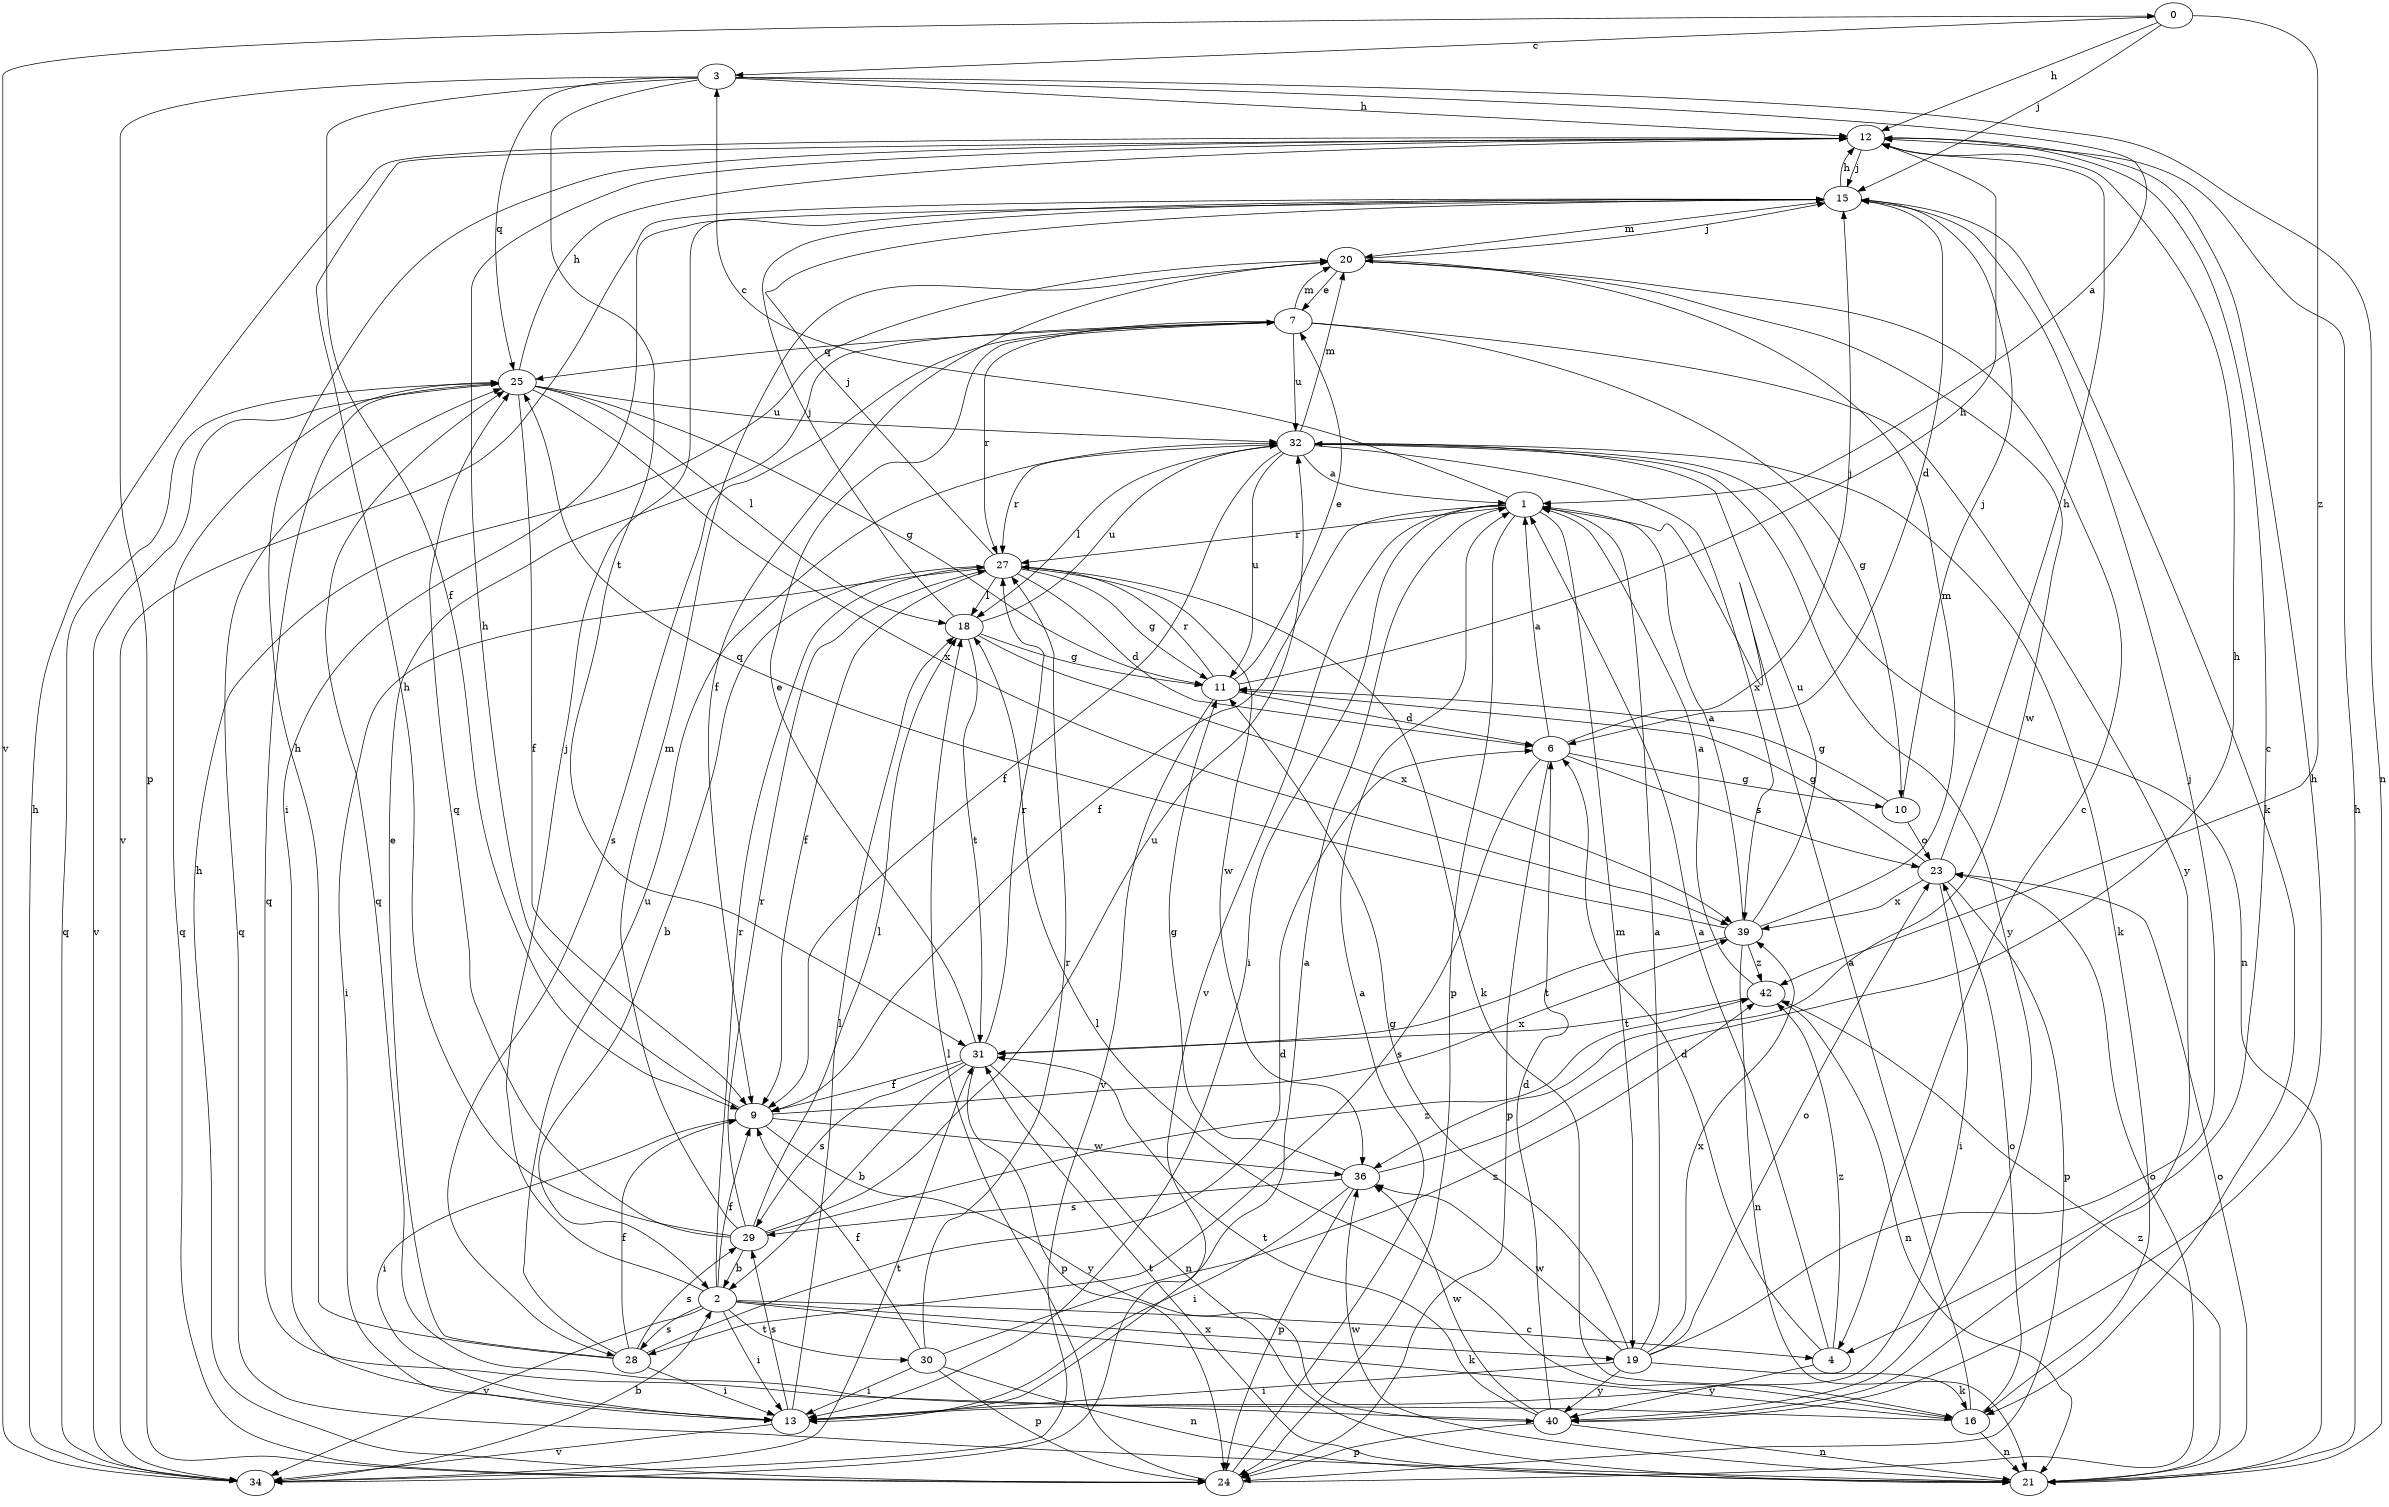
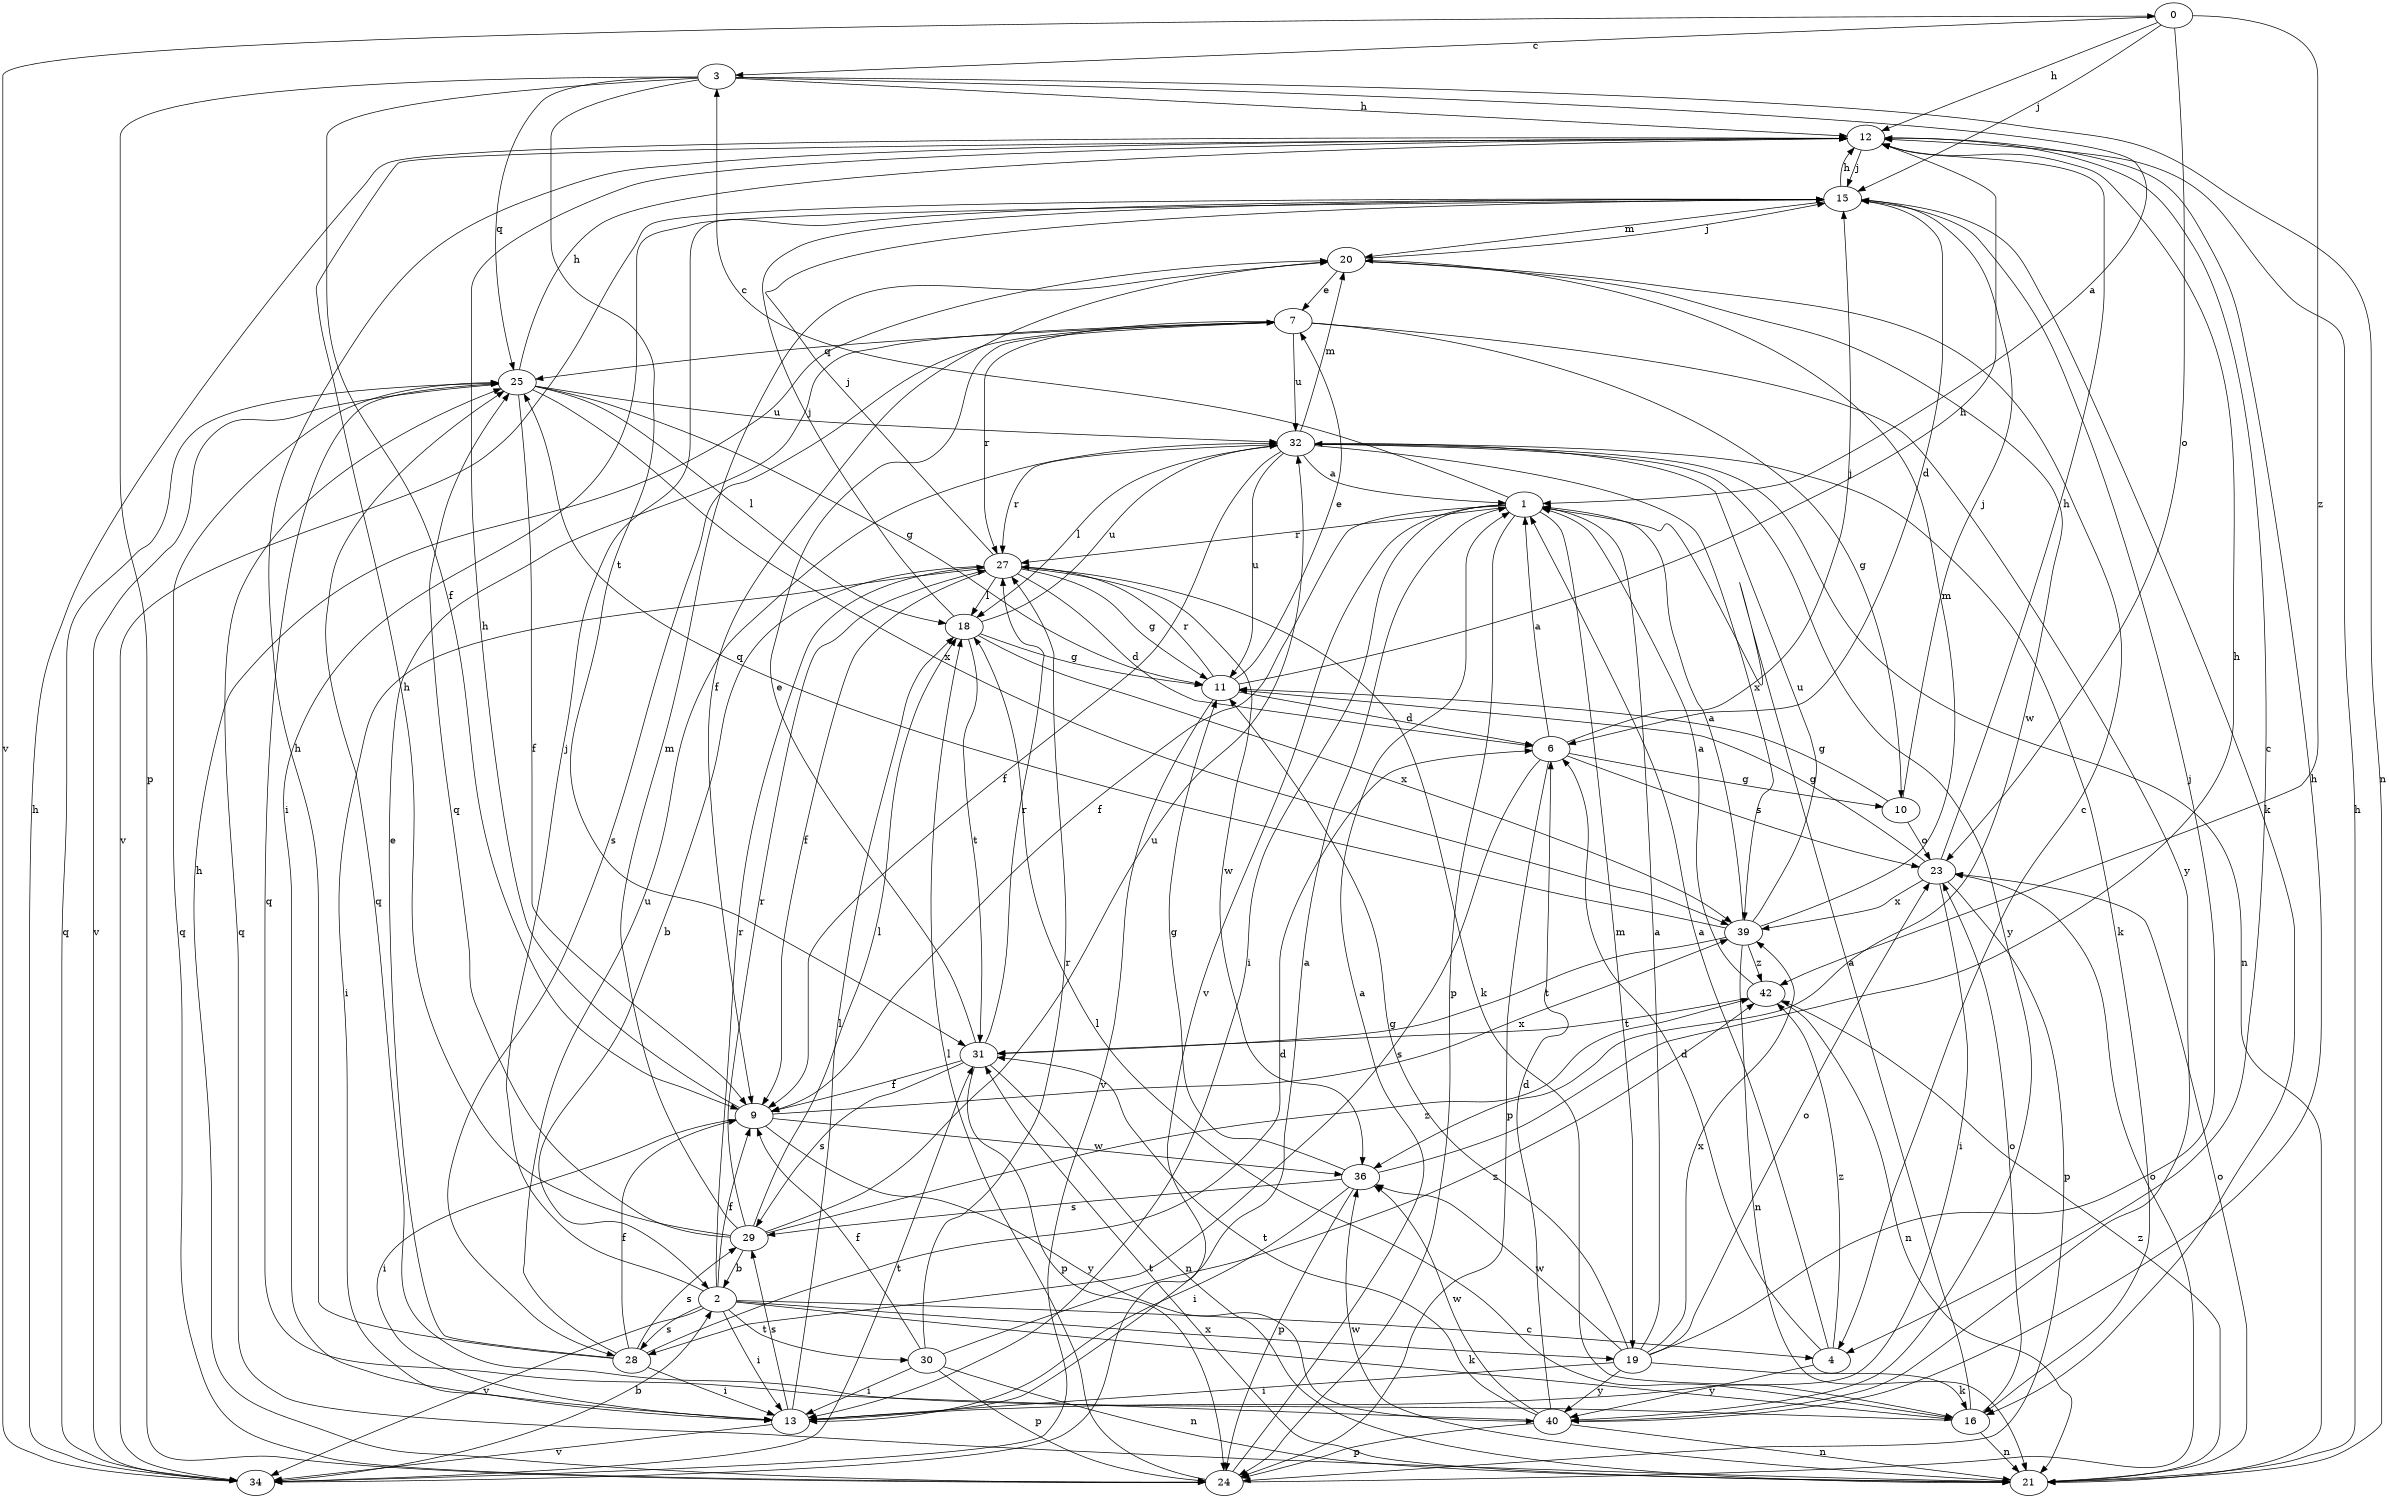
(1304, 285) -> none
none -> (2176, 475)
(850, 1174) -> none
